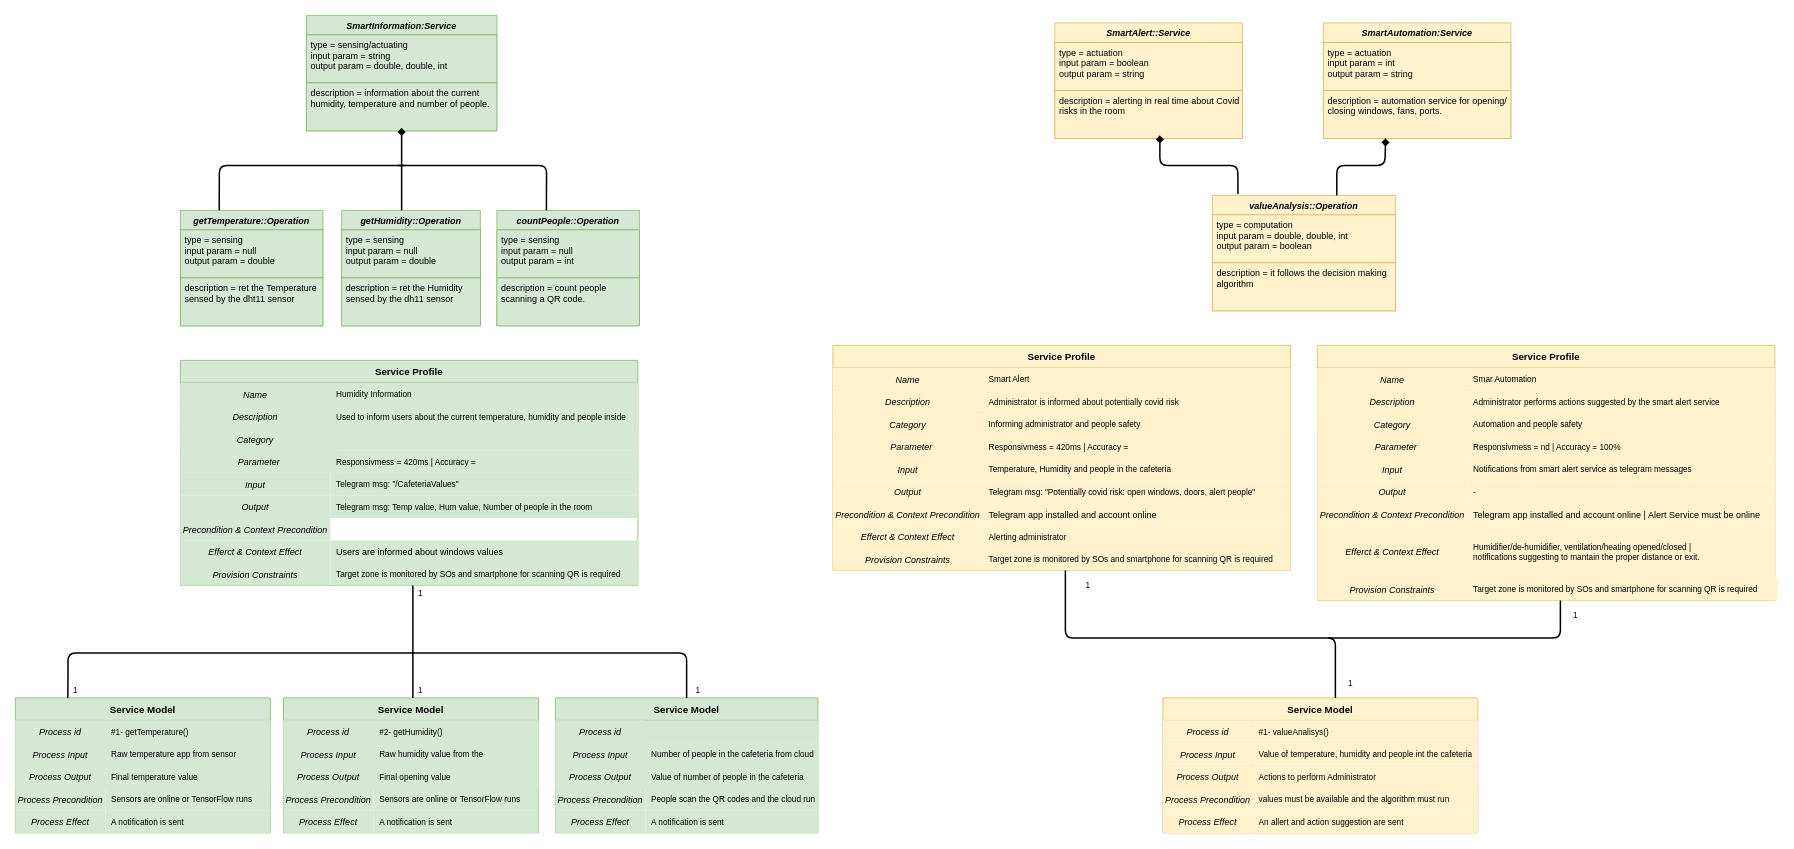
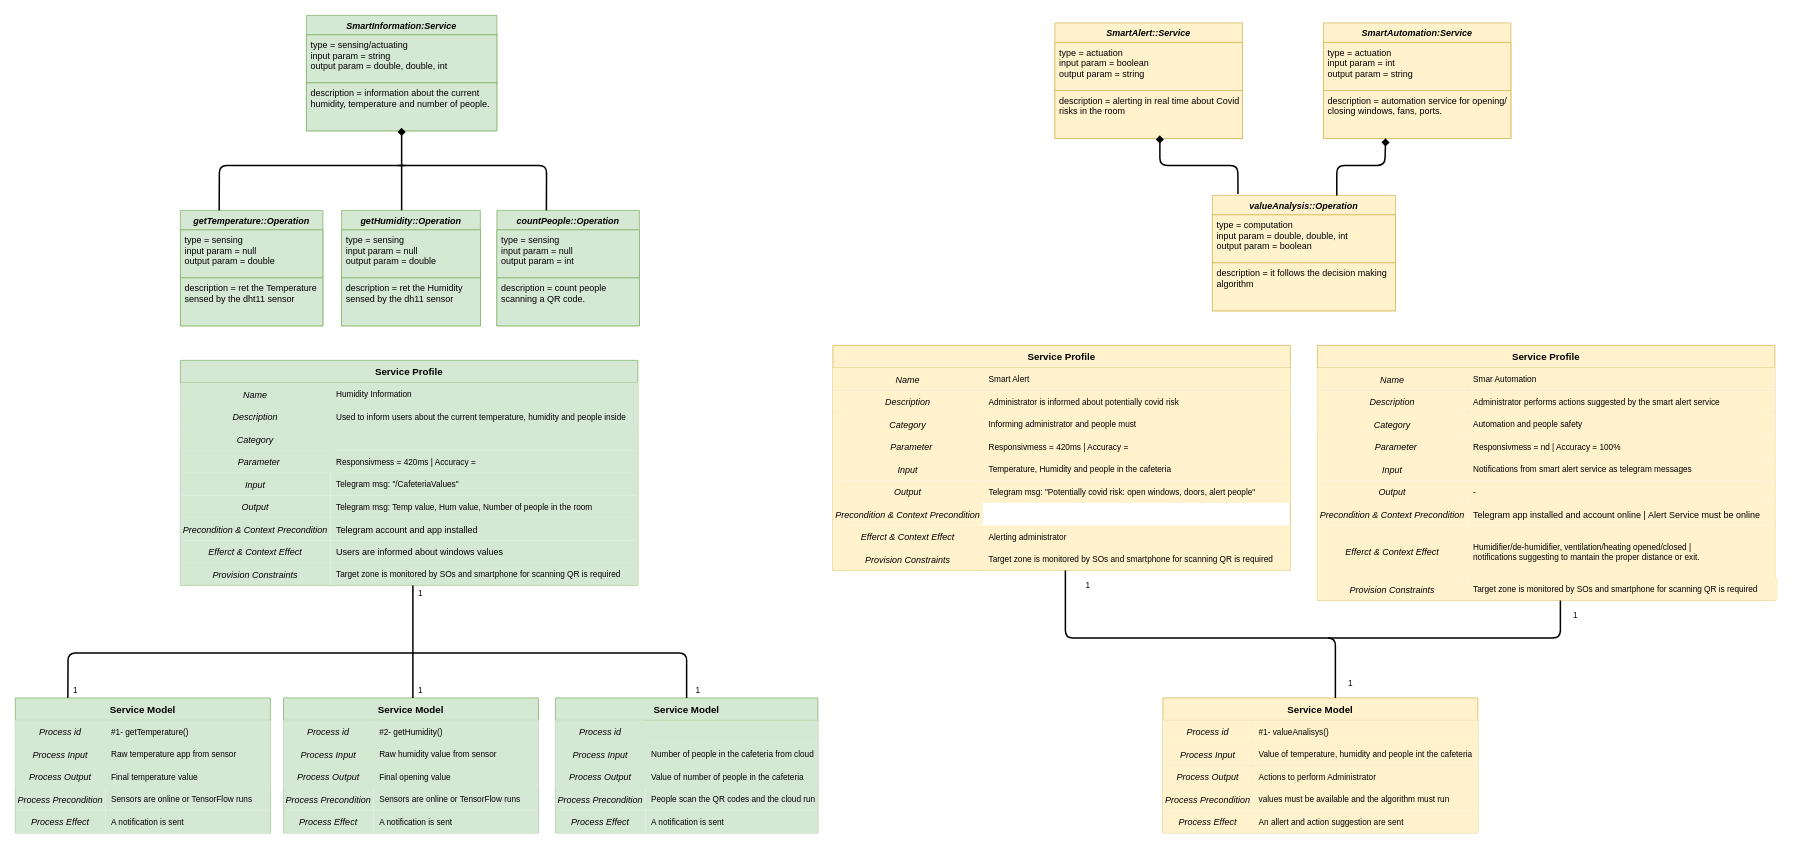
(1075, 424) -> (1070, 424)
(1137, 514) -> none
none -> (484, 529)
(434, 754) -> (441, 754)
